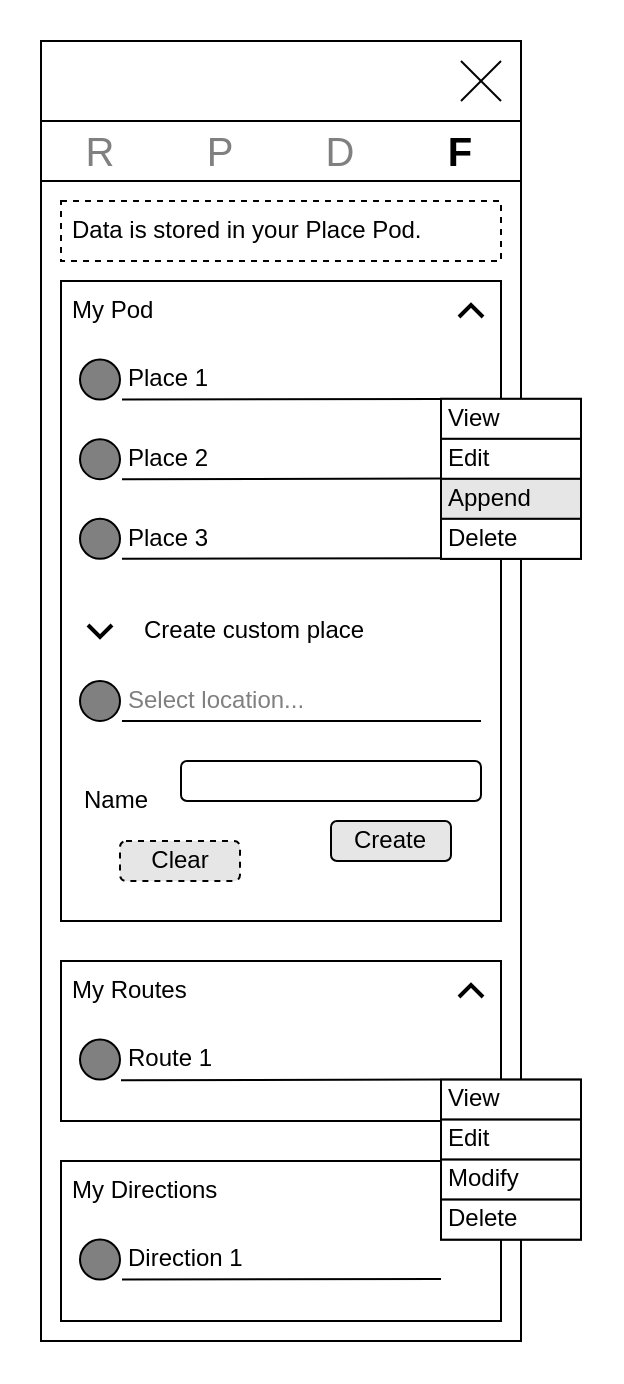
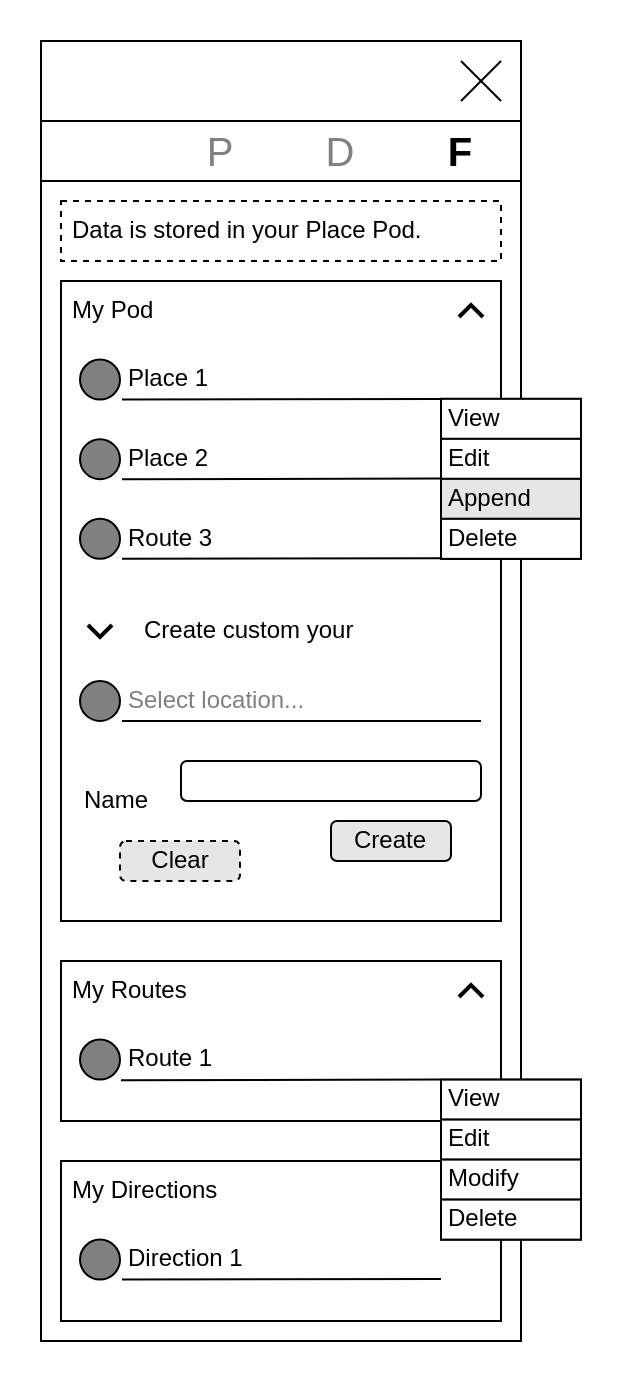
(101, 151) -> none
(170, 539) -> (173, 539)
(263, 631) -> (260, 631)
